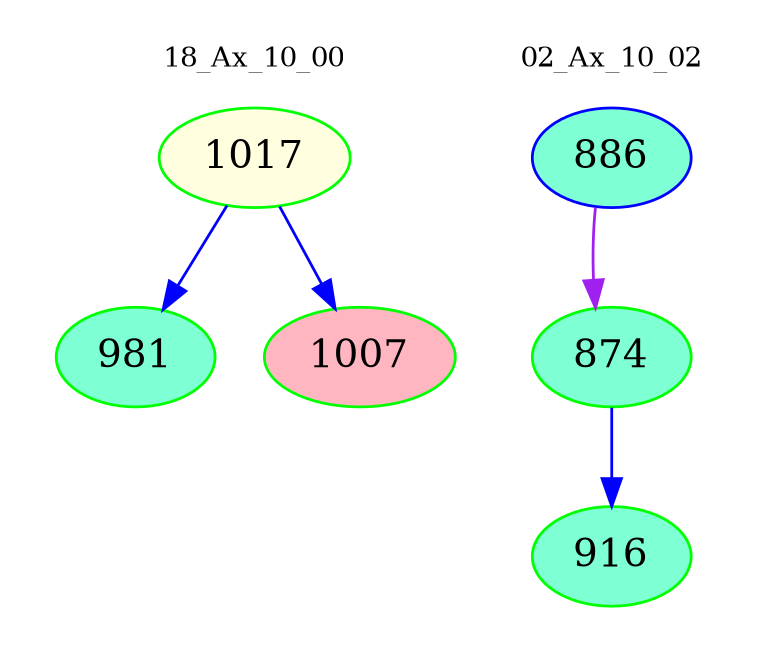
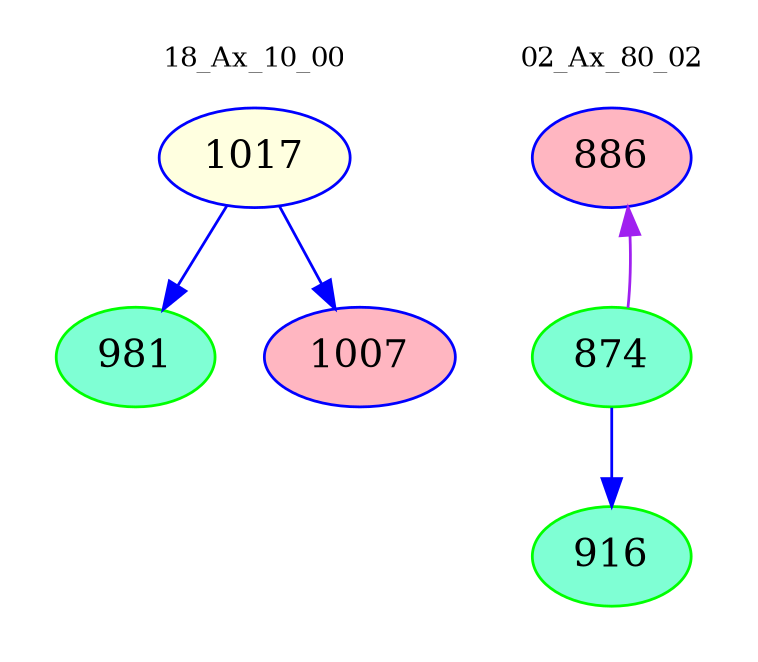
(612, 60) -> (612, 60)
(255, 158) -> (255, 158)
(612, 158) -> (612, 158)
(593, 244) -> (630, 272)
(360, 357) -> (360, 357)
